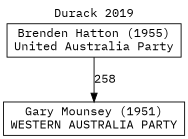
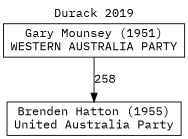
(94, 75) -> (94, 75)
